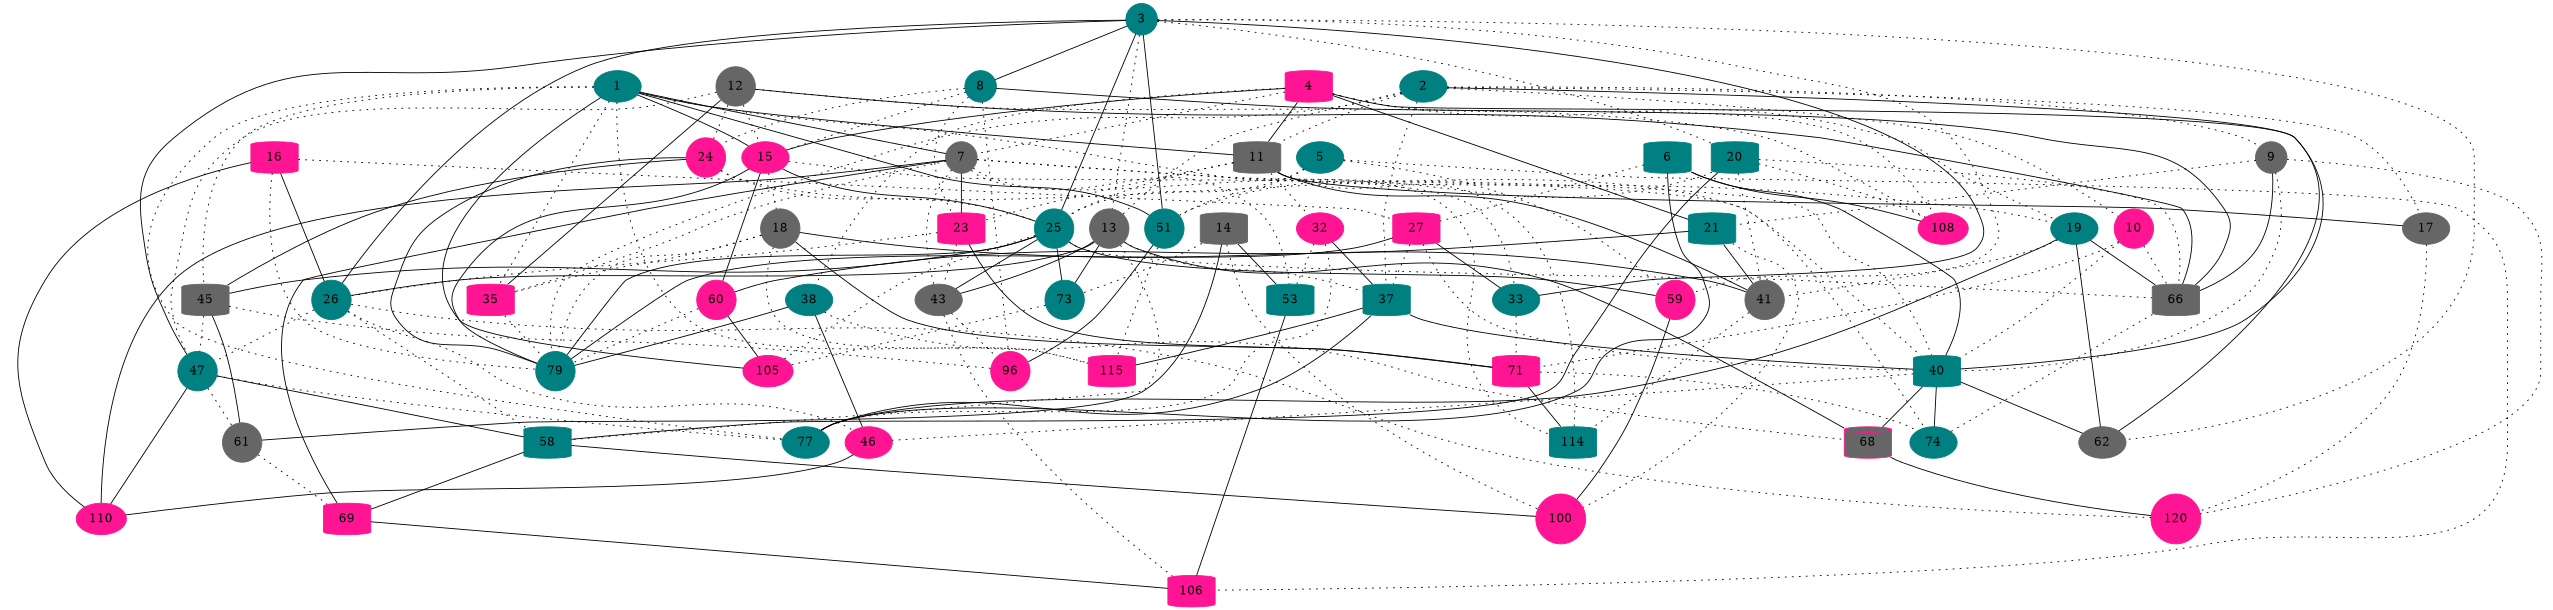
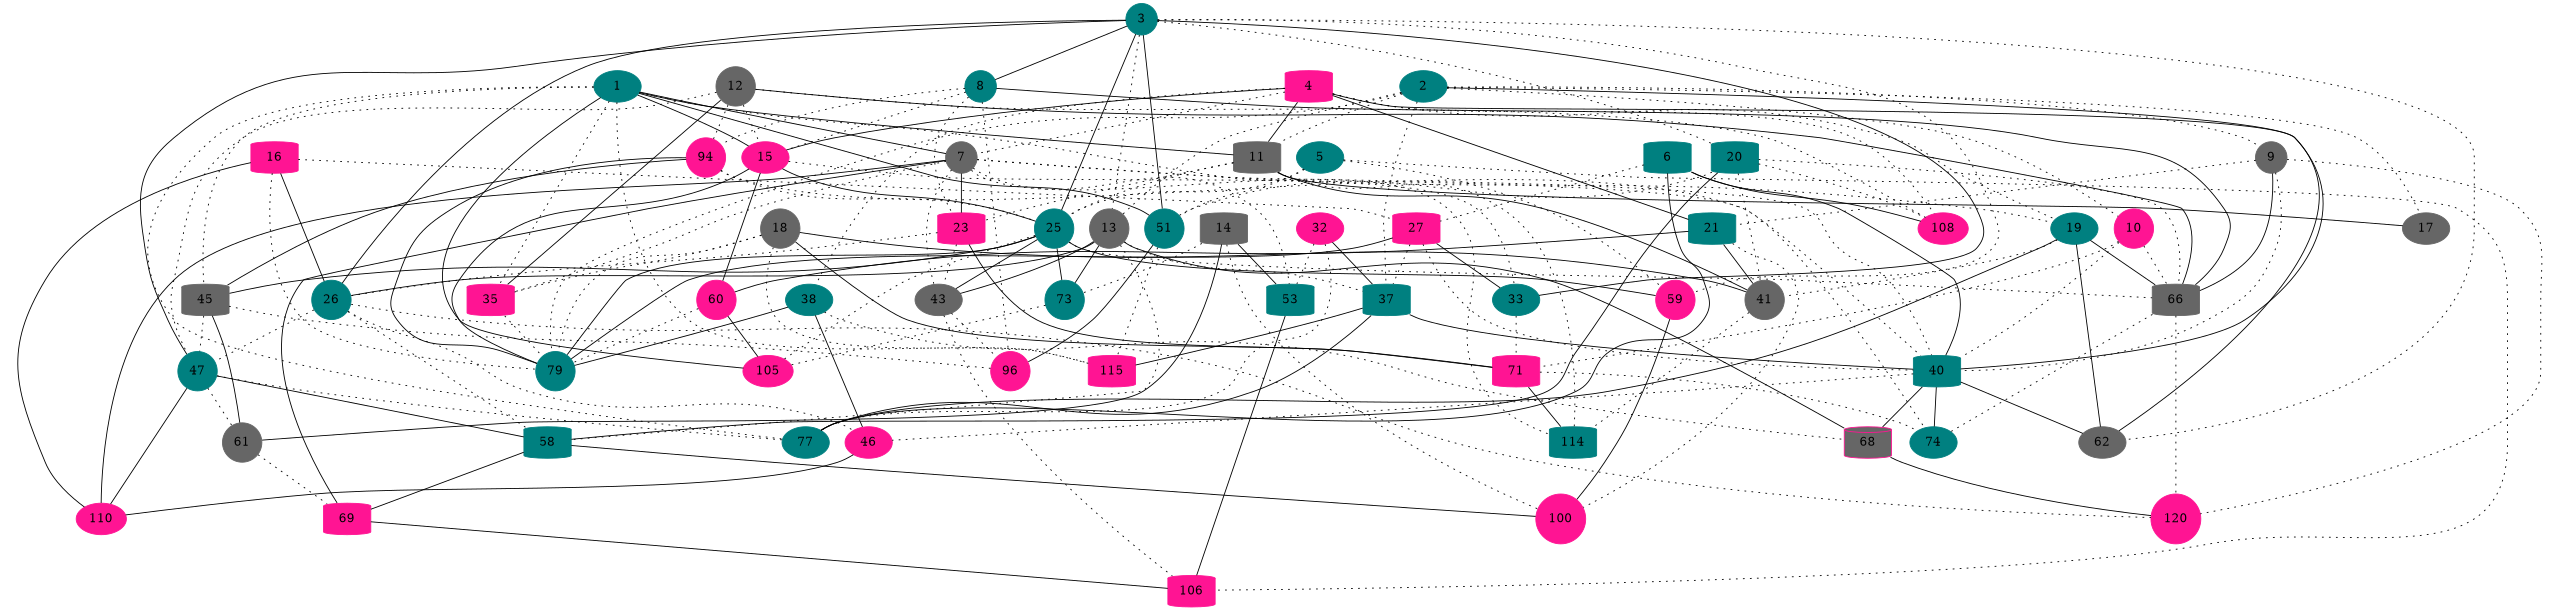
(706, 157) -> (706, 157)
(1290, 194) -> none
(773, 196) -> none
(2365, 419) -> (2176, 405)
